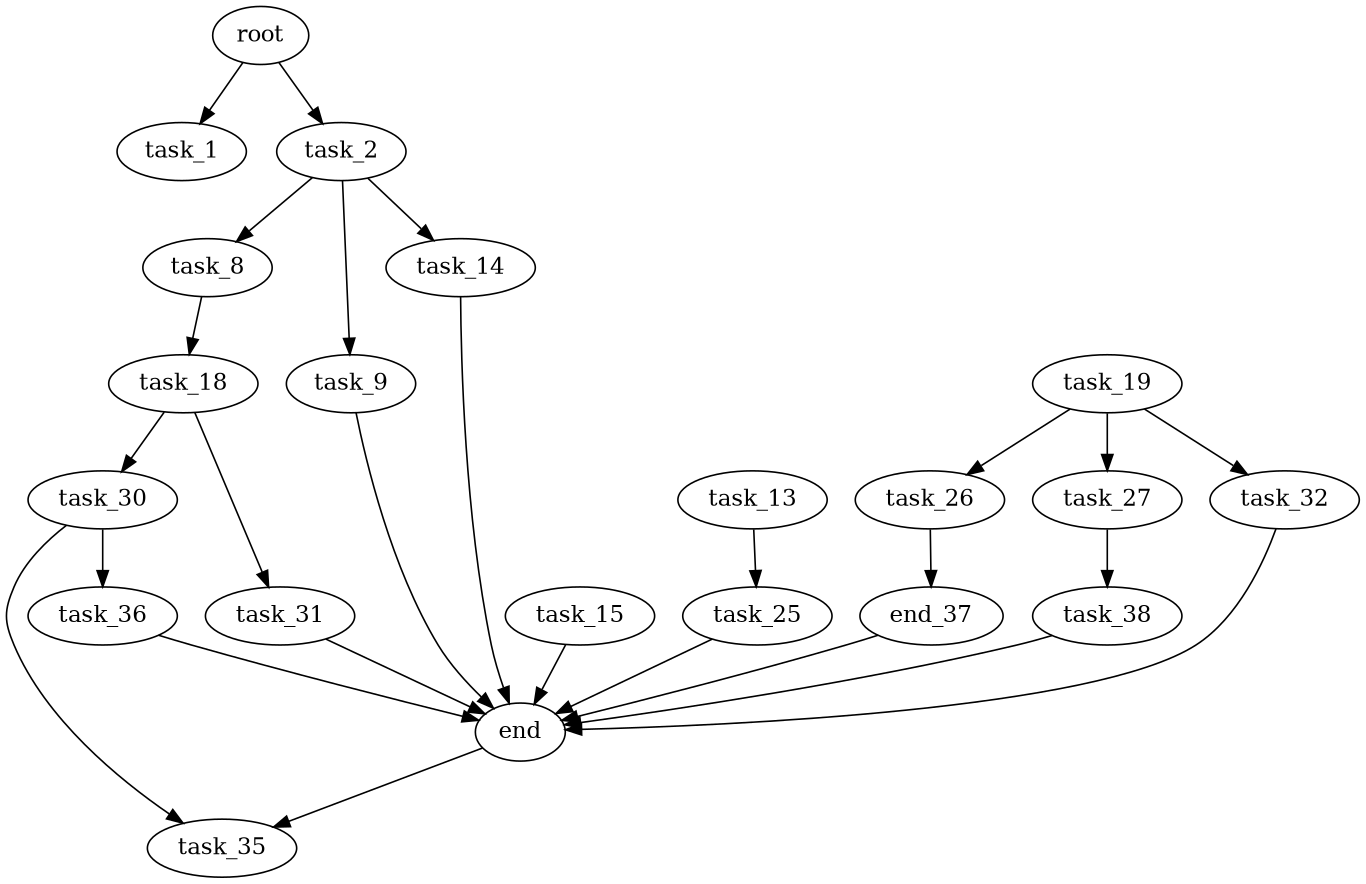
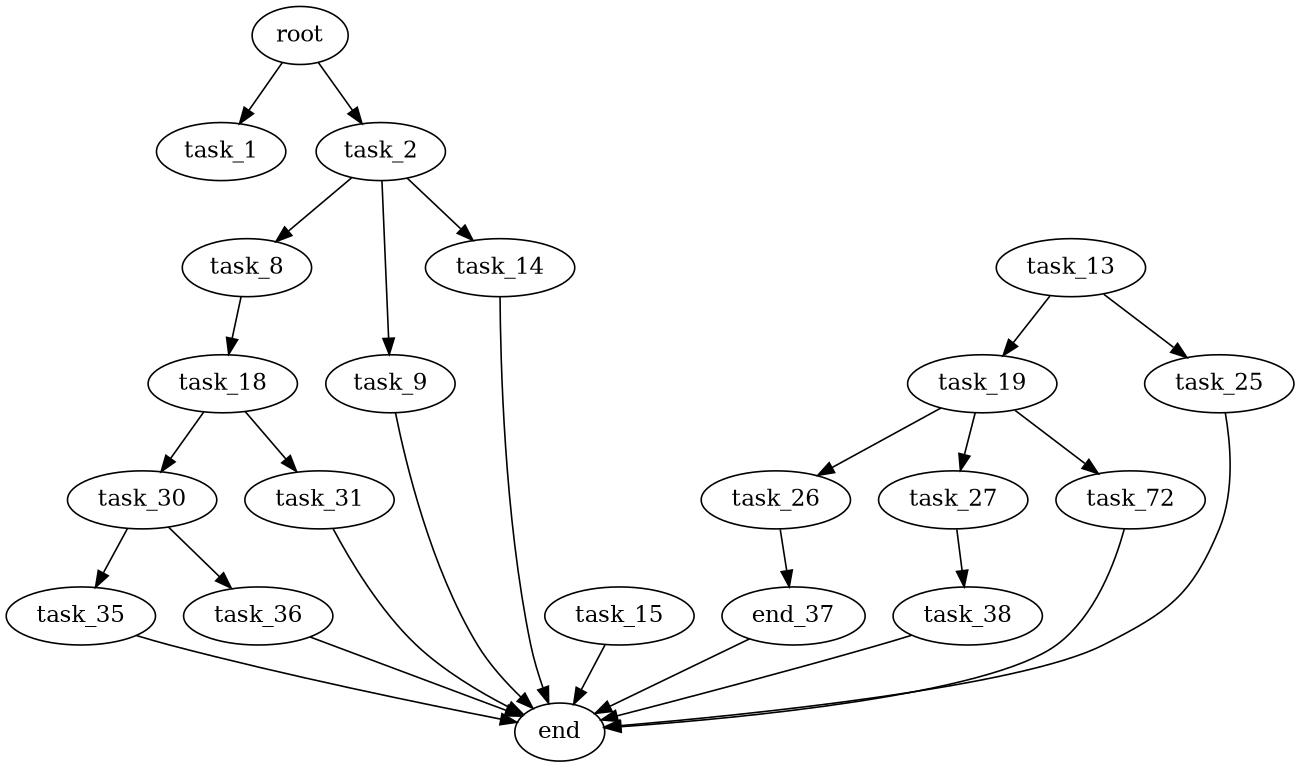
none -> (1032, 319)
(1285, 500) -> (1131, 500)
(386, 785) -> (318, 681)
